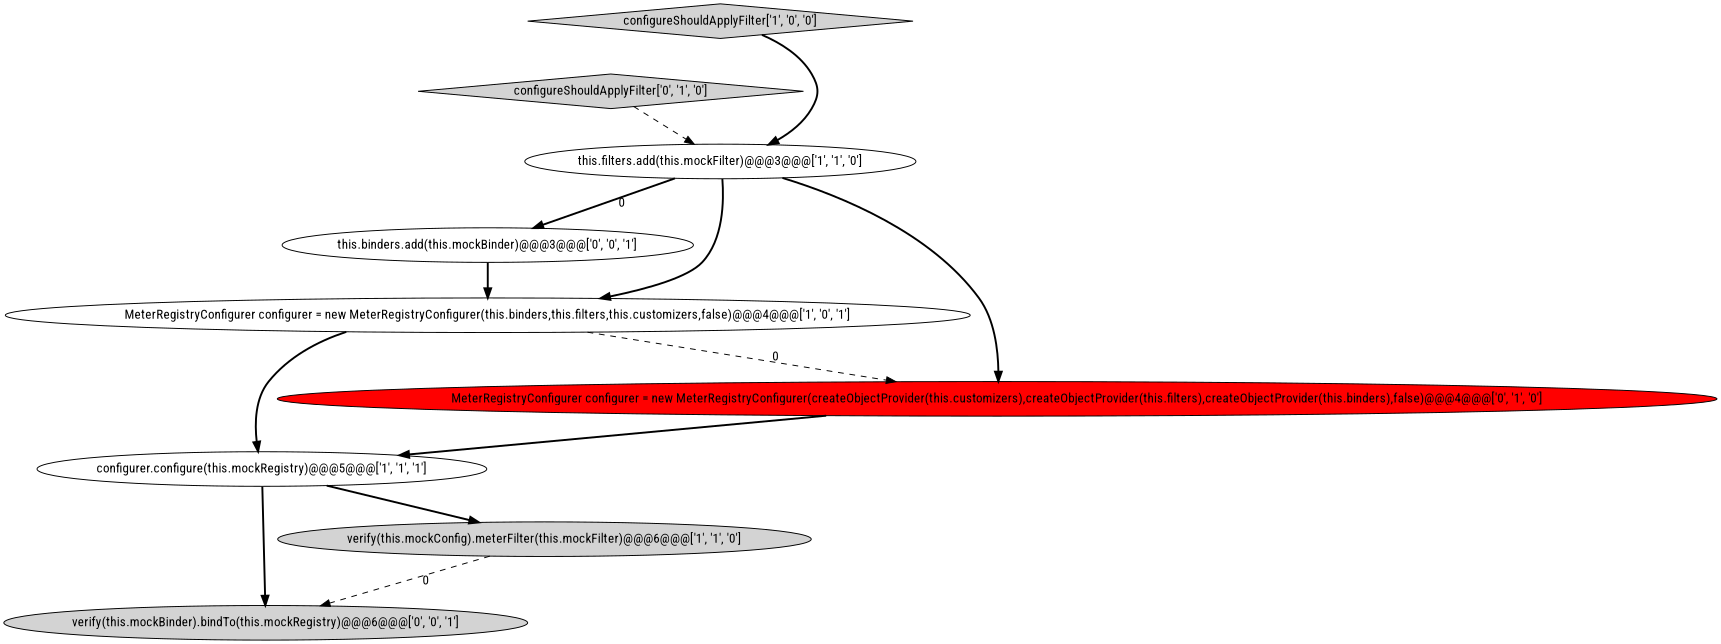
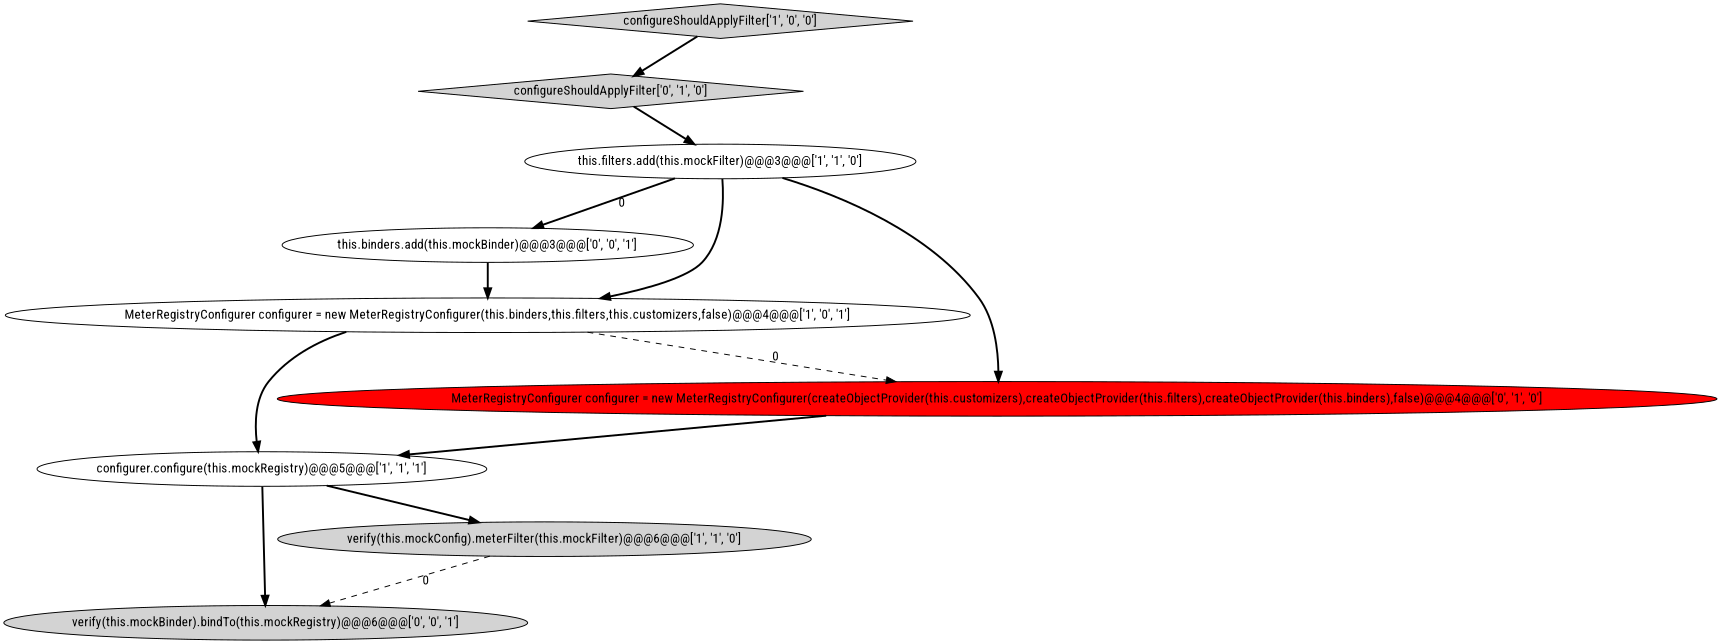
(816, 83) -> (670, 54)
(660, 123) -> (660, 123)
